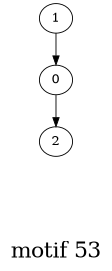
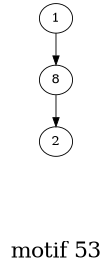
(56, 80) -> (56, 80)
